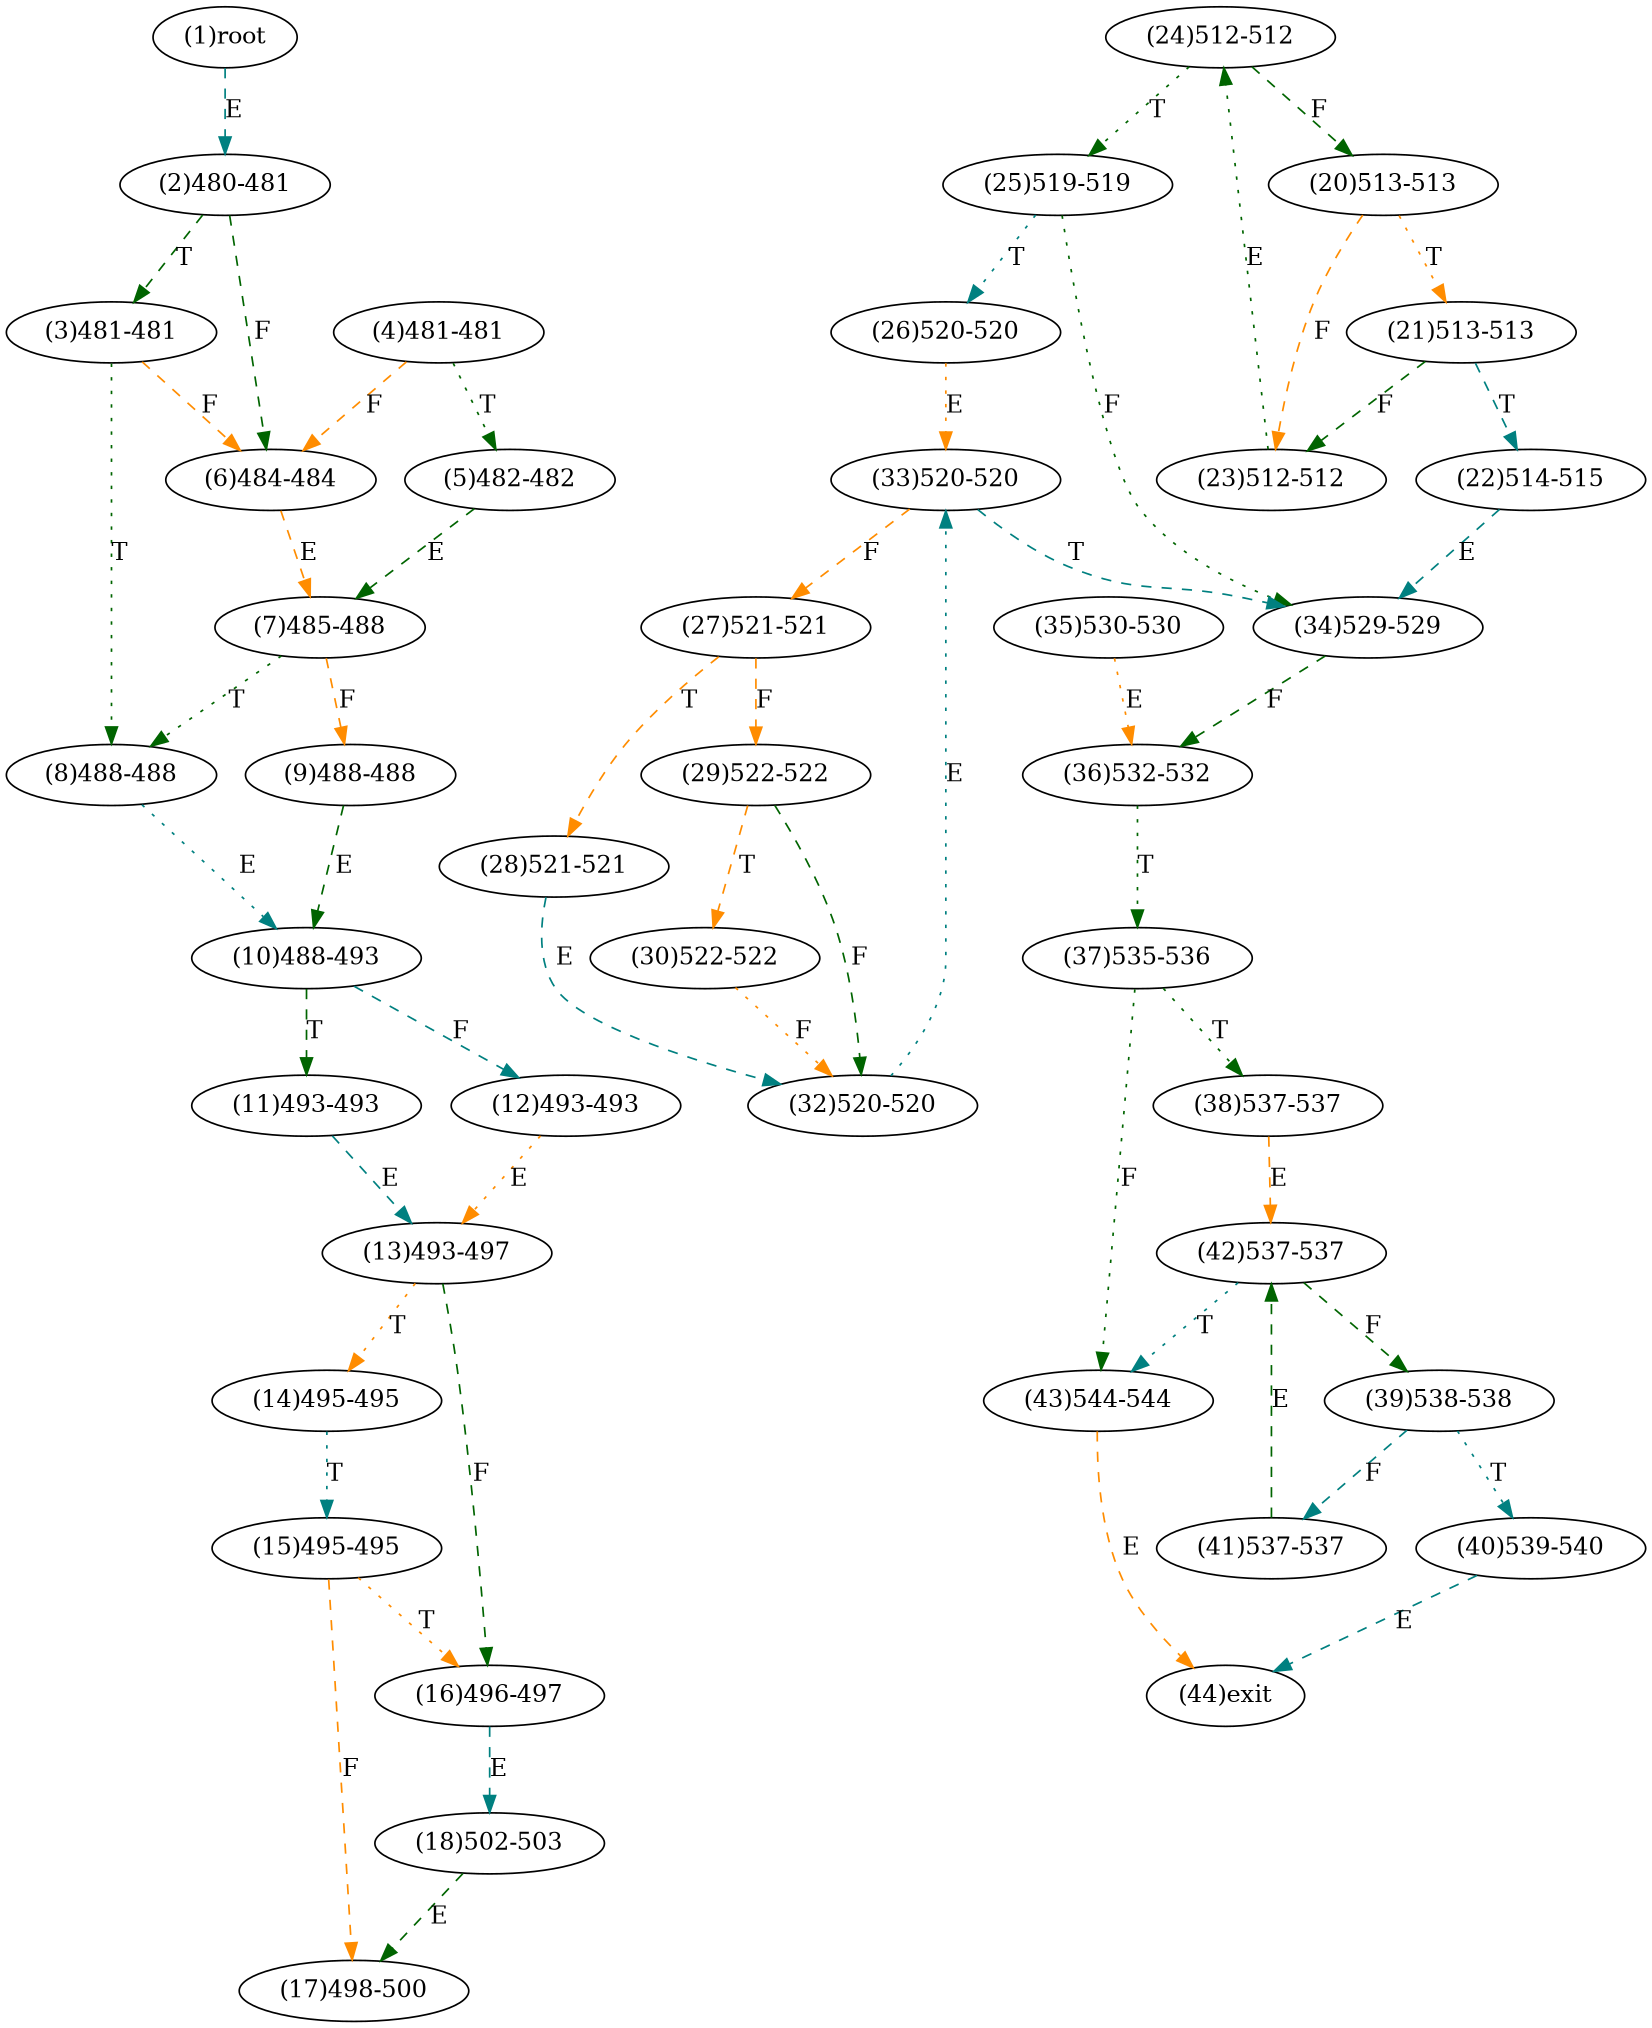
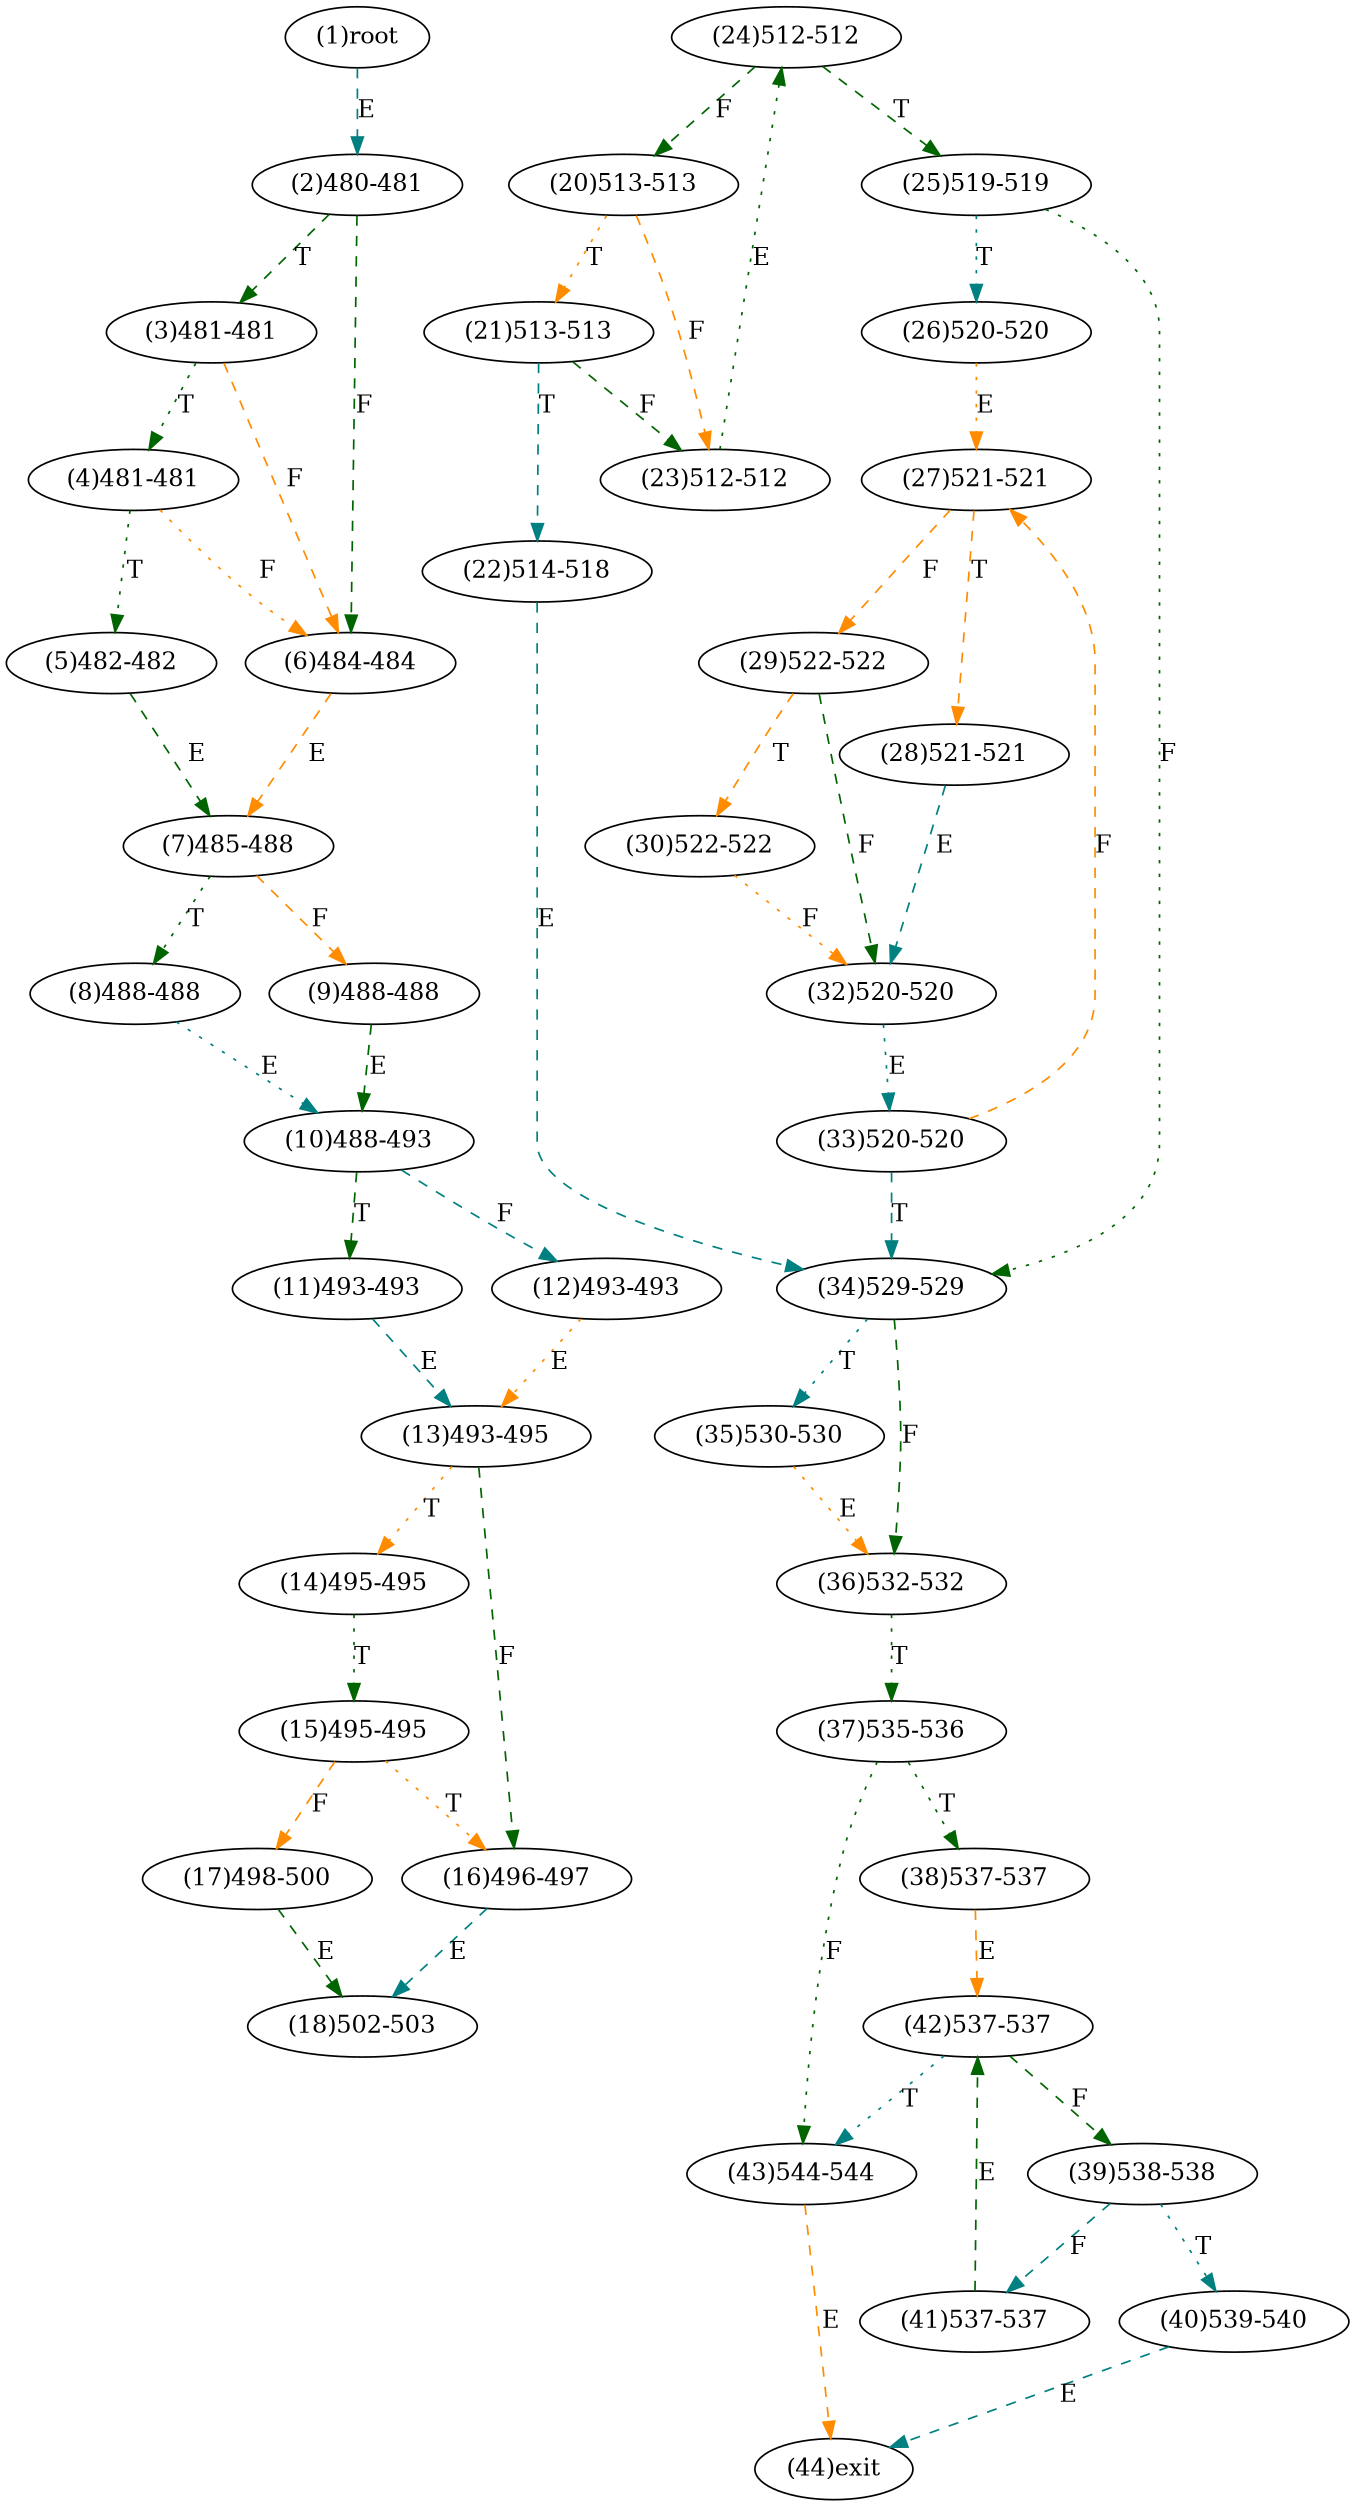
(1146, 105) -> (875, 106)
(946, 398) -> (976, 398)
(361, 400) -> (223, 571)
(1531, 480) -> (537, 571)
(111, 545) -> (176, 399)
(437, 1253) -> (476, 1436)
none -> (836, 1356)
(327, 1466) -> (354, 1649)
(428, 1911) -> (305, 1946)
